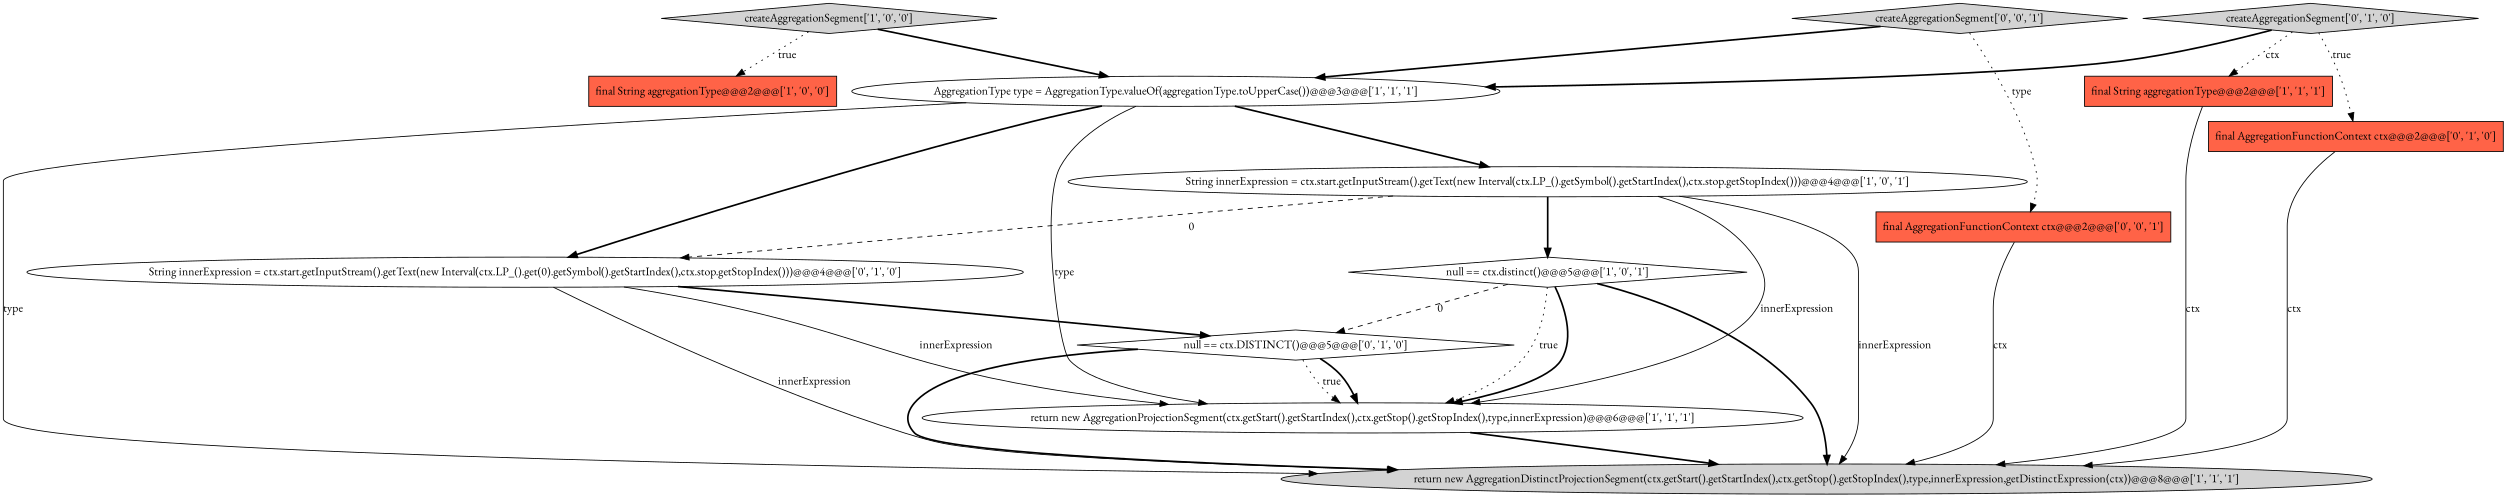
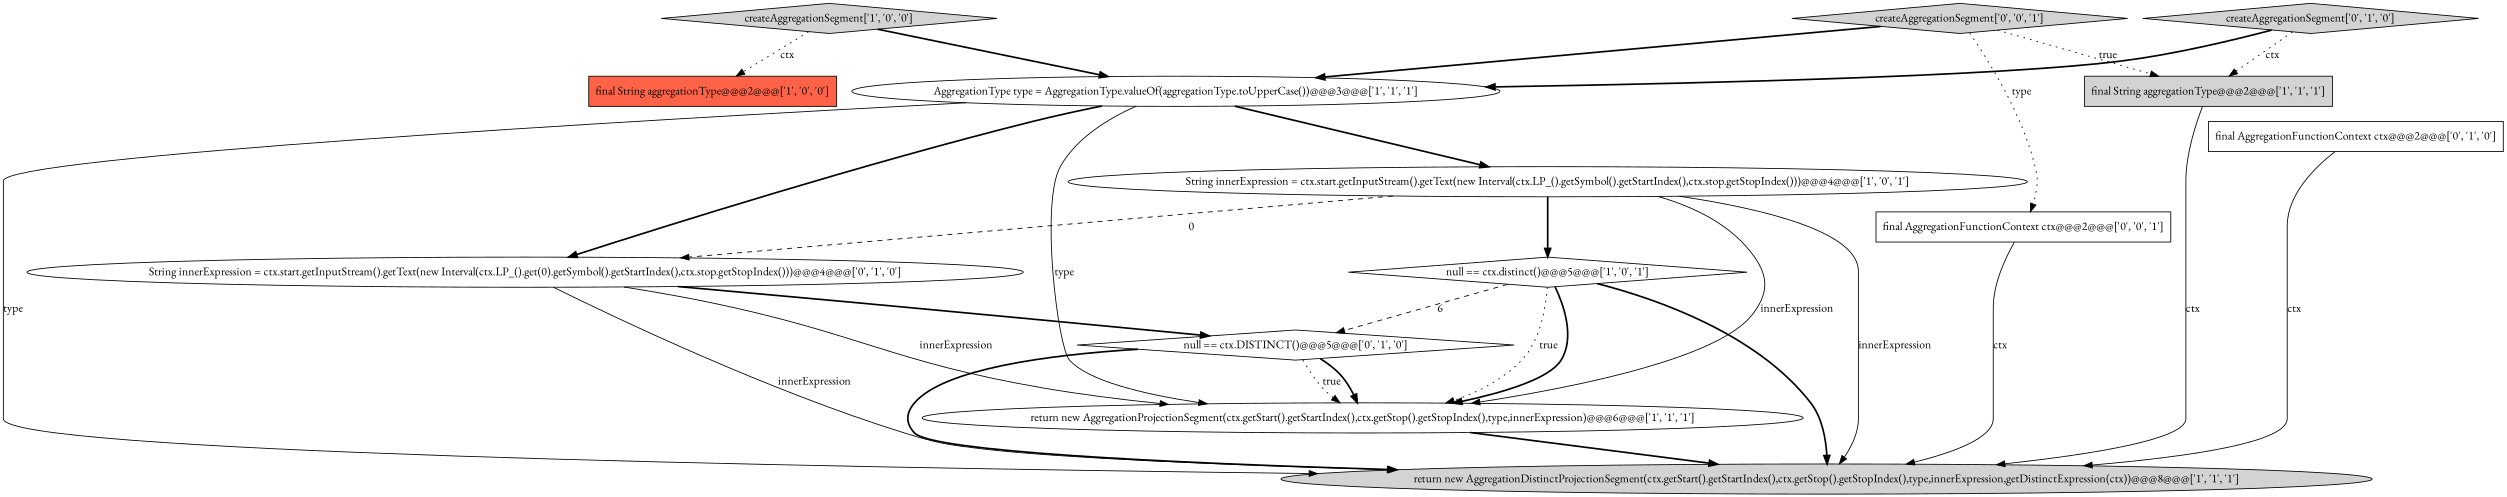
none -> (2074, 52)
(787, 55) -> (787, 55)
(2338, 72) -> none
(2208, 91) -> (2208, 91)
(2356, 137) -> (2356, 137)
(2023, 227) -> (2023, 227)
(1440, 309) -> (1440, 309)
